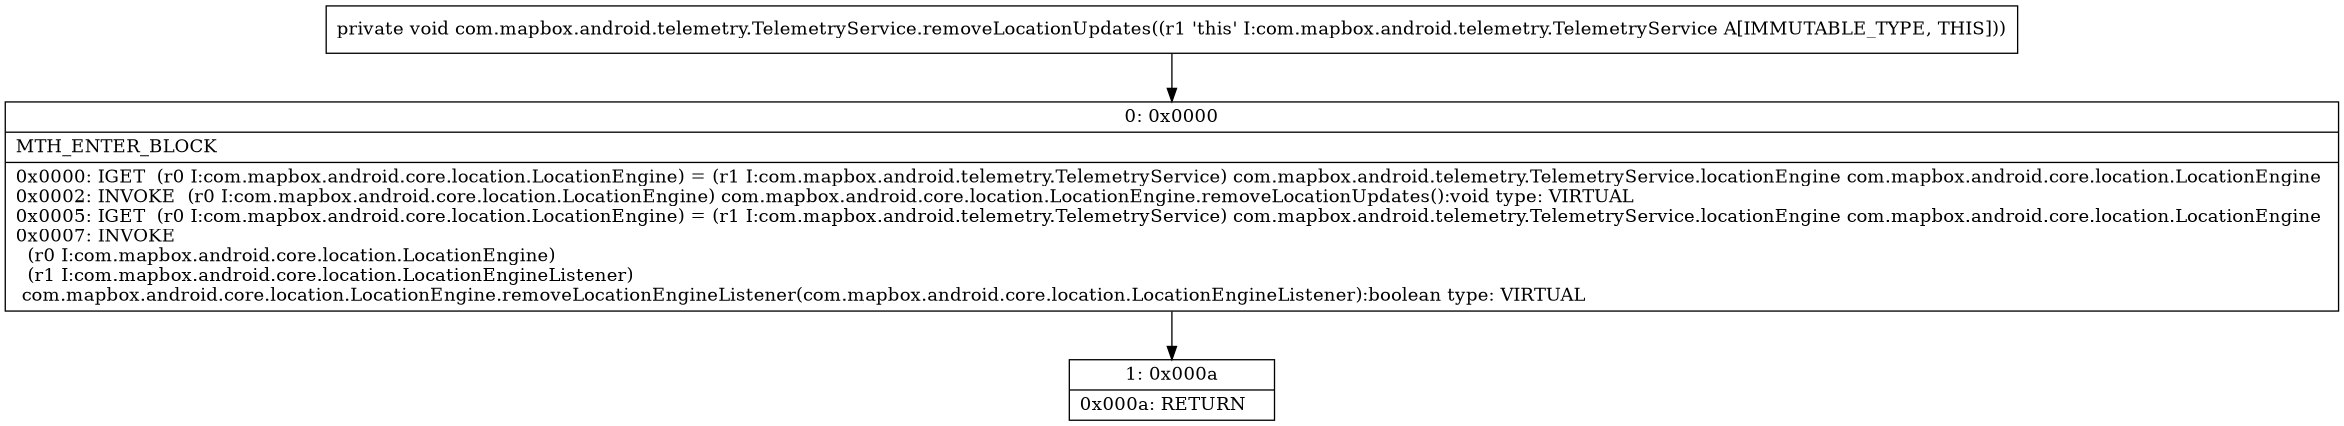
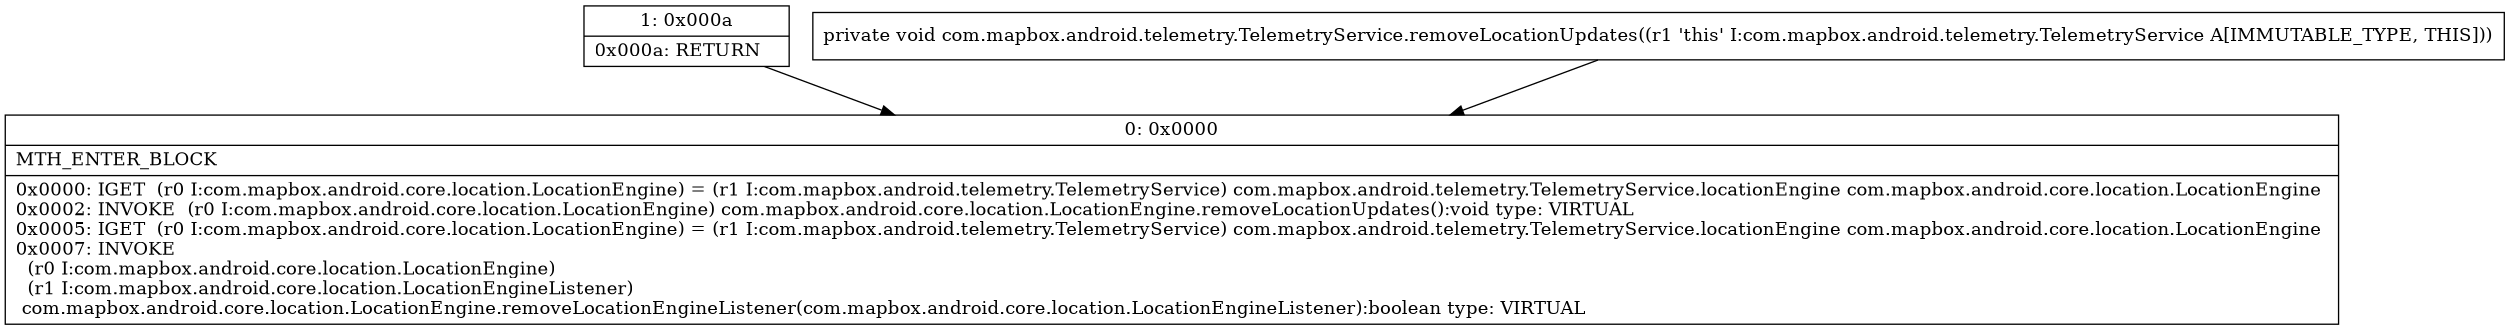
(1172, 329) -> (823, 88)
